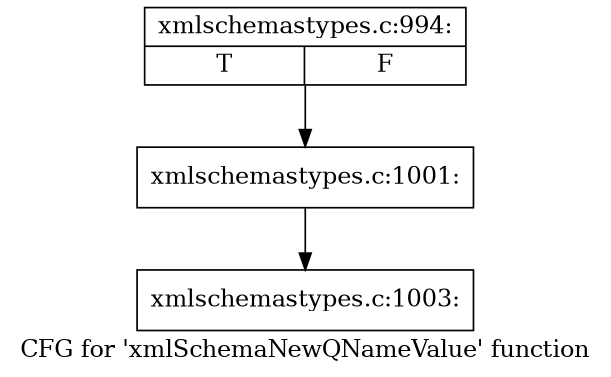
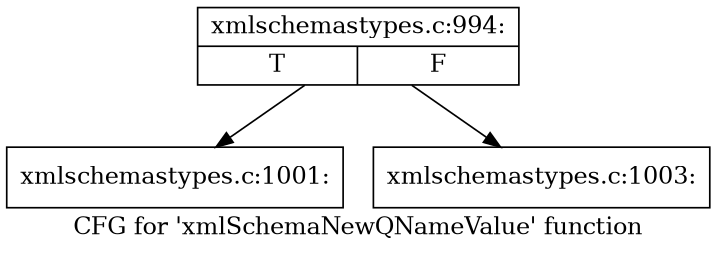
(305, 231) -> (449, 111)
